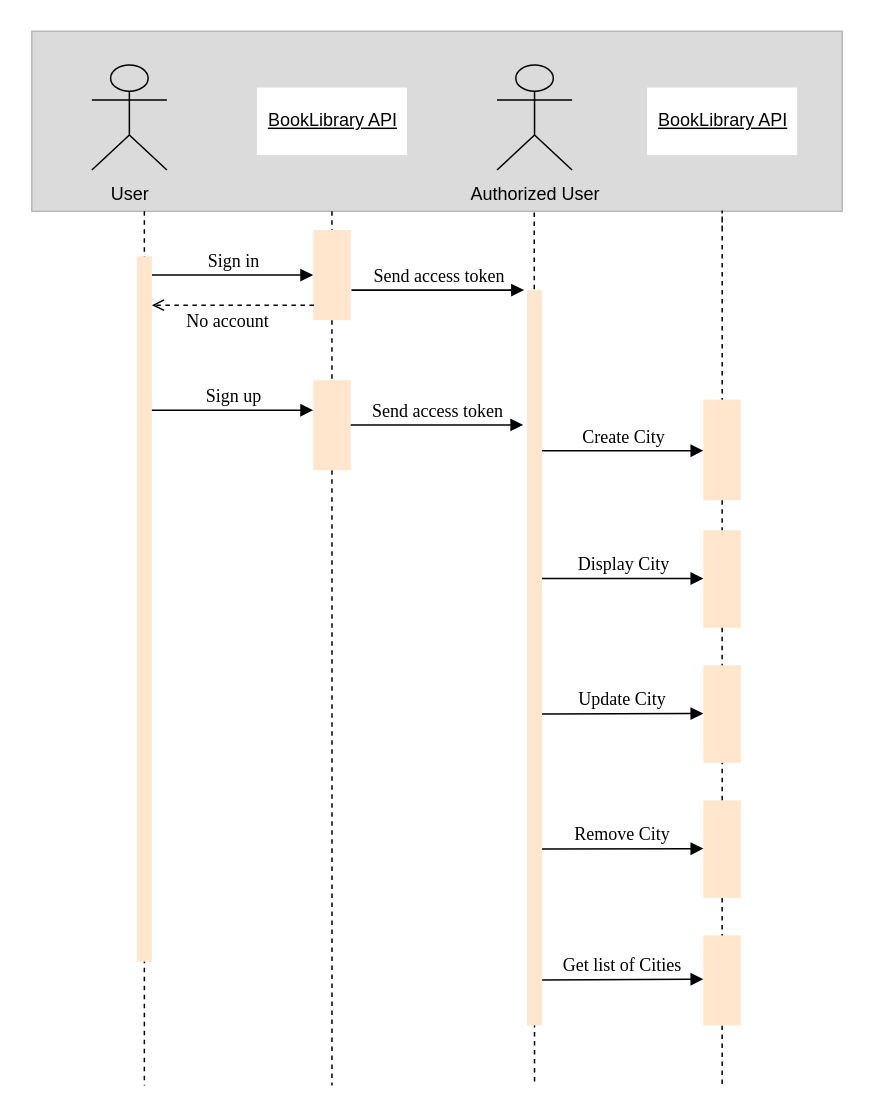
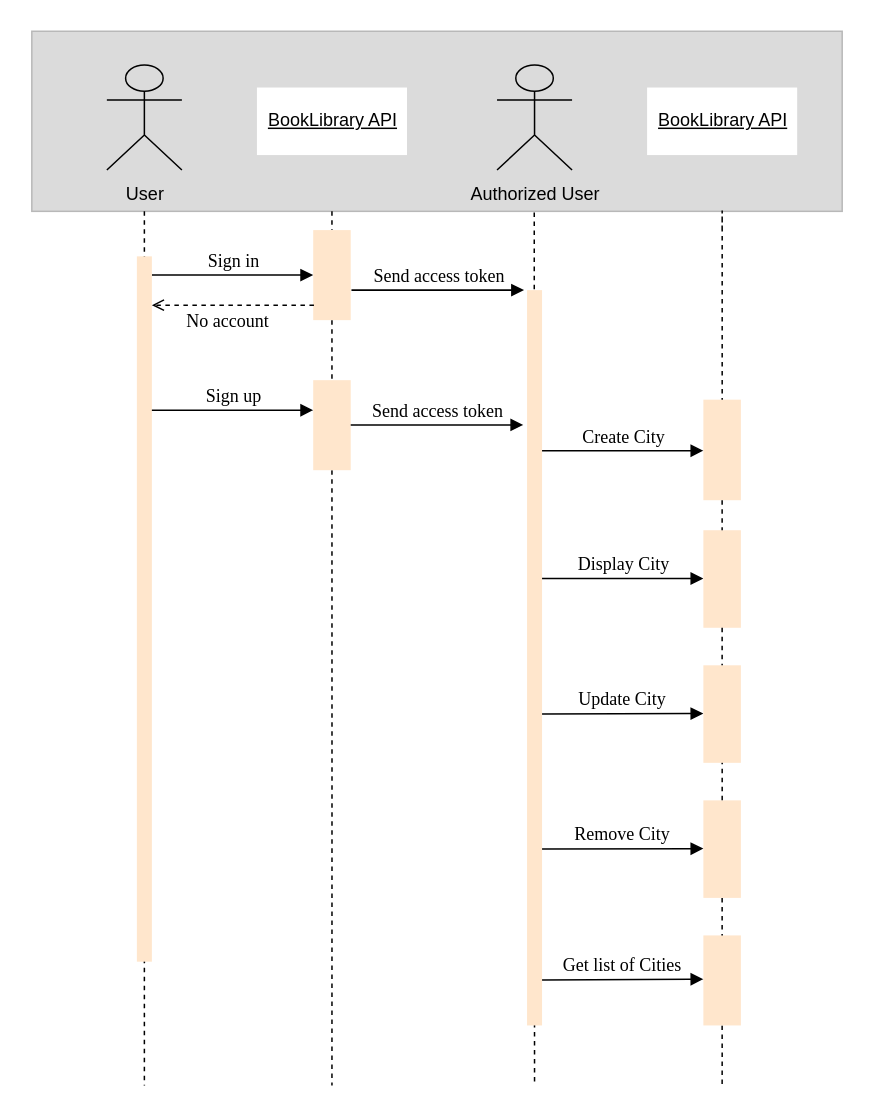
(129, 117) -> (144, 117)
